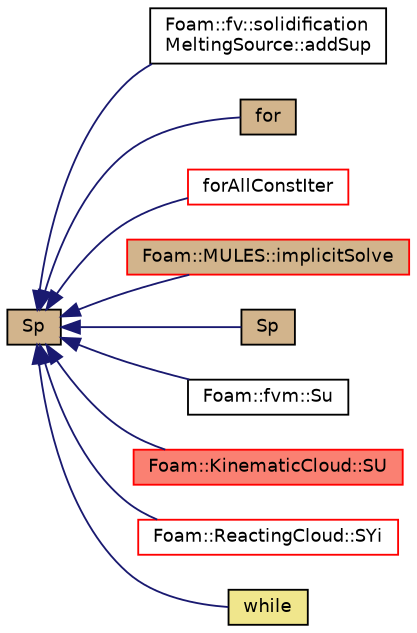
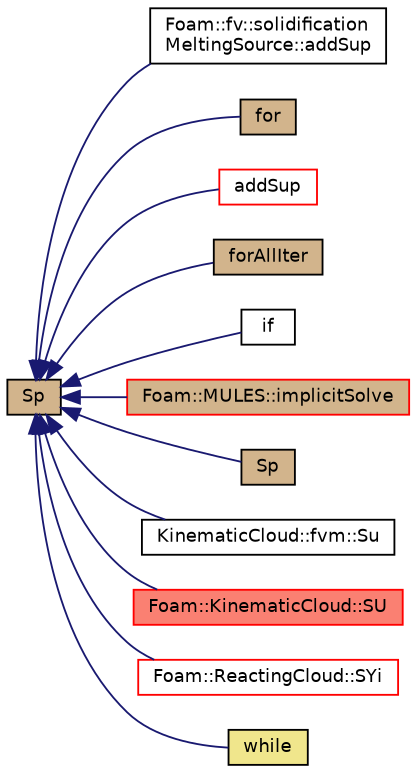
(268, 187) -> (268, 187)
none -> (268, 257)
none -> (268, 327)
(268, 397) -> (268, 537)
